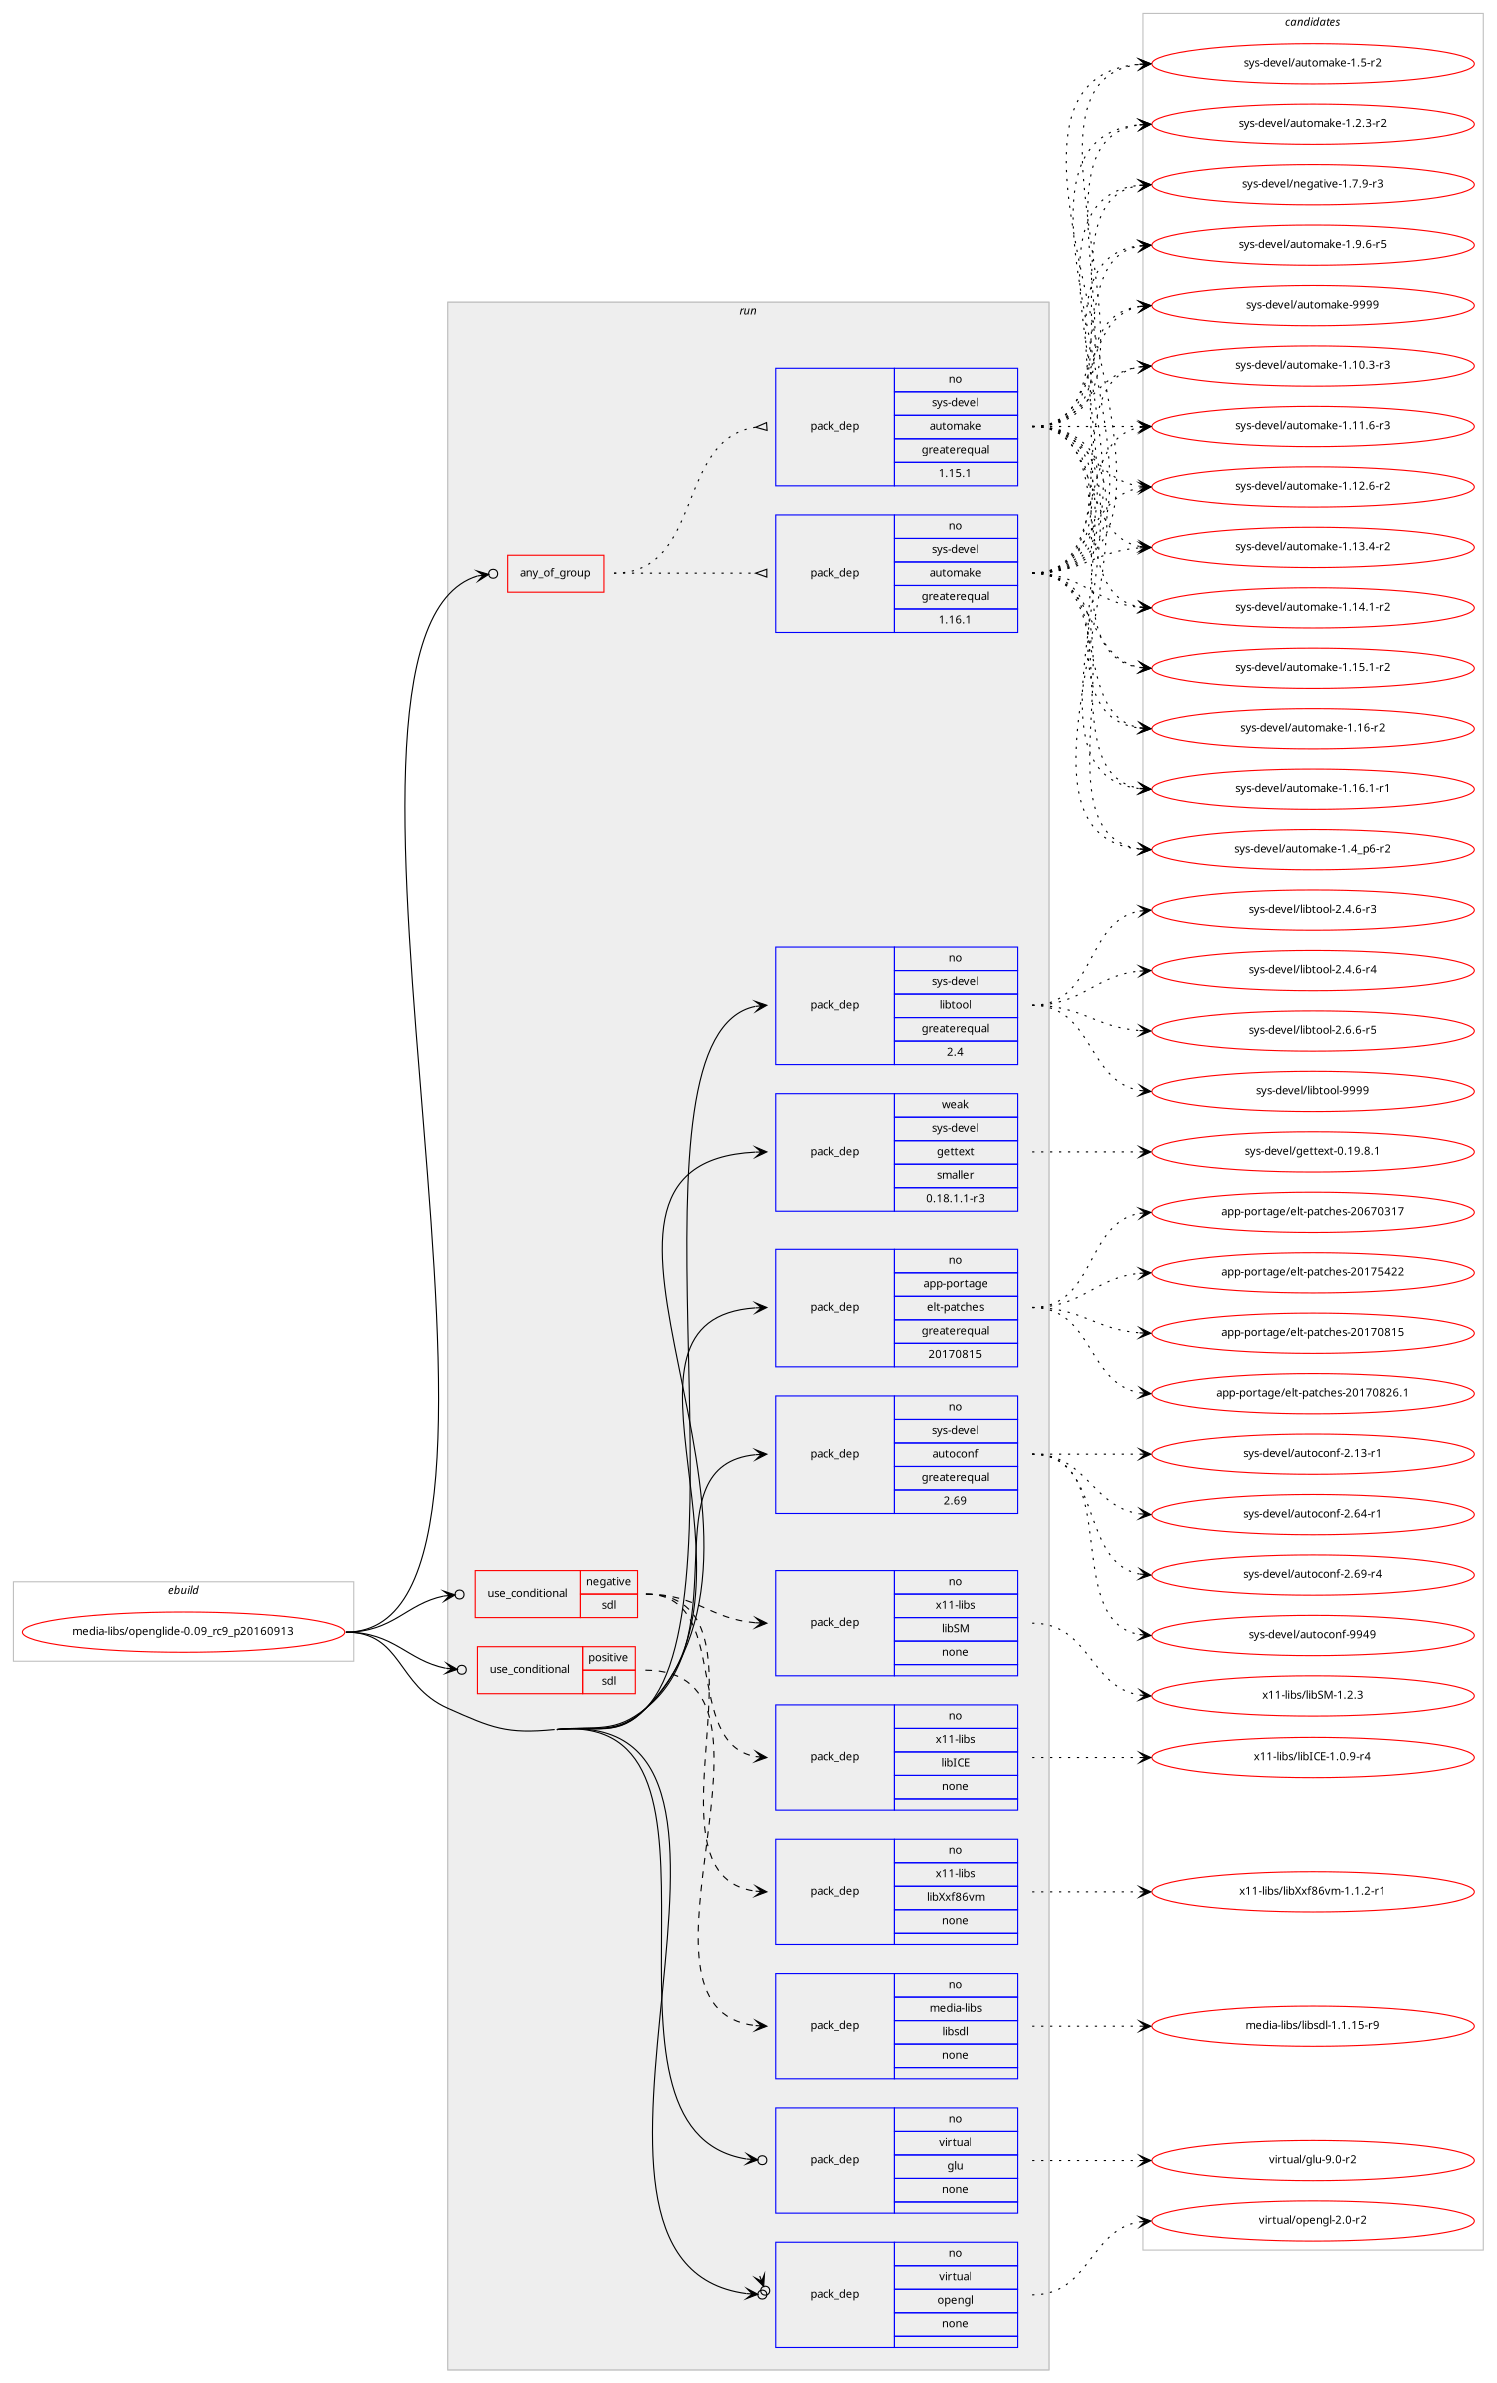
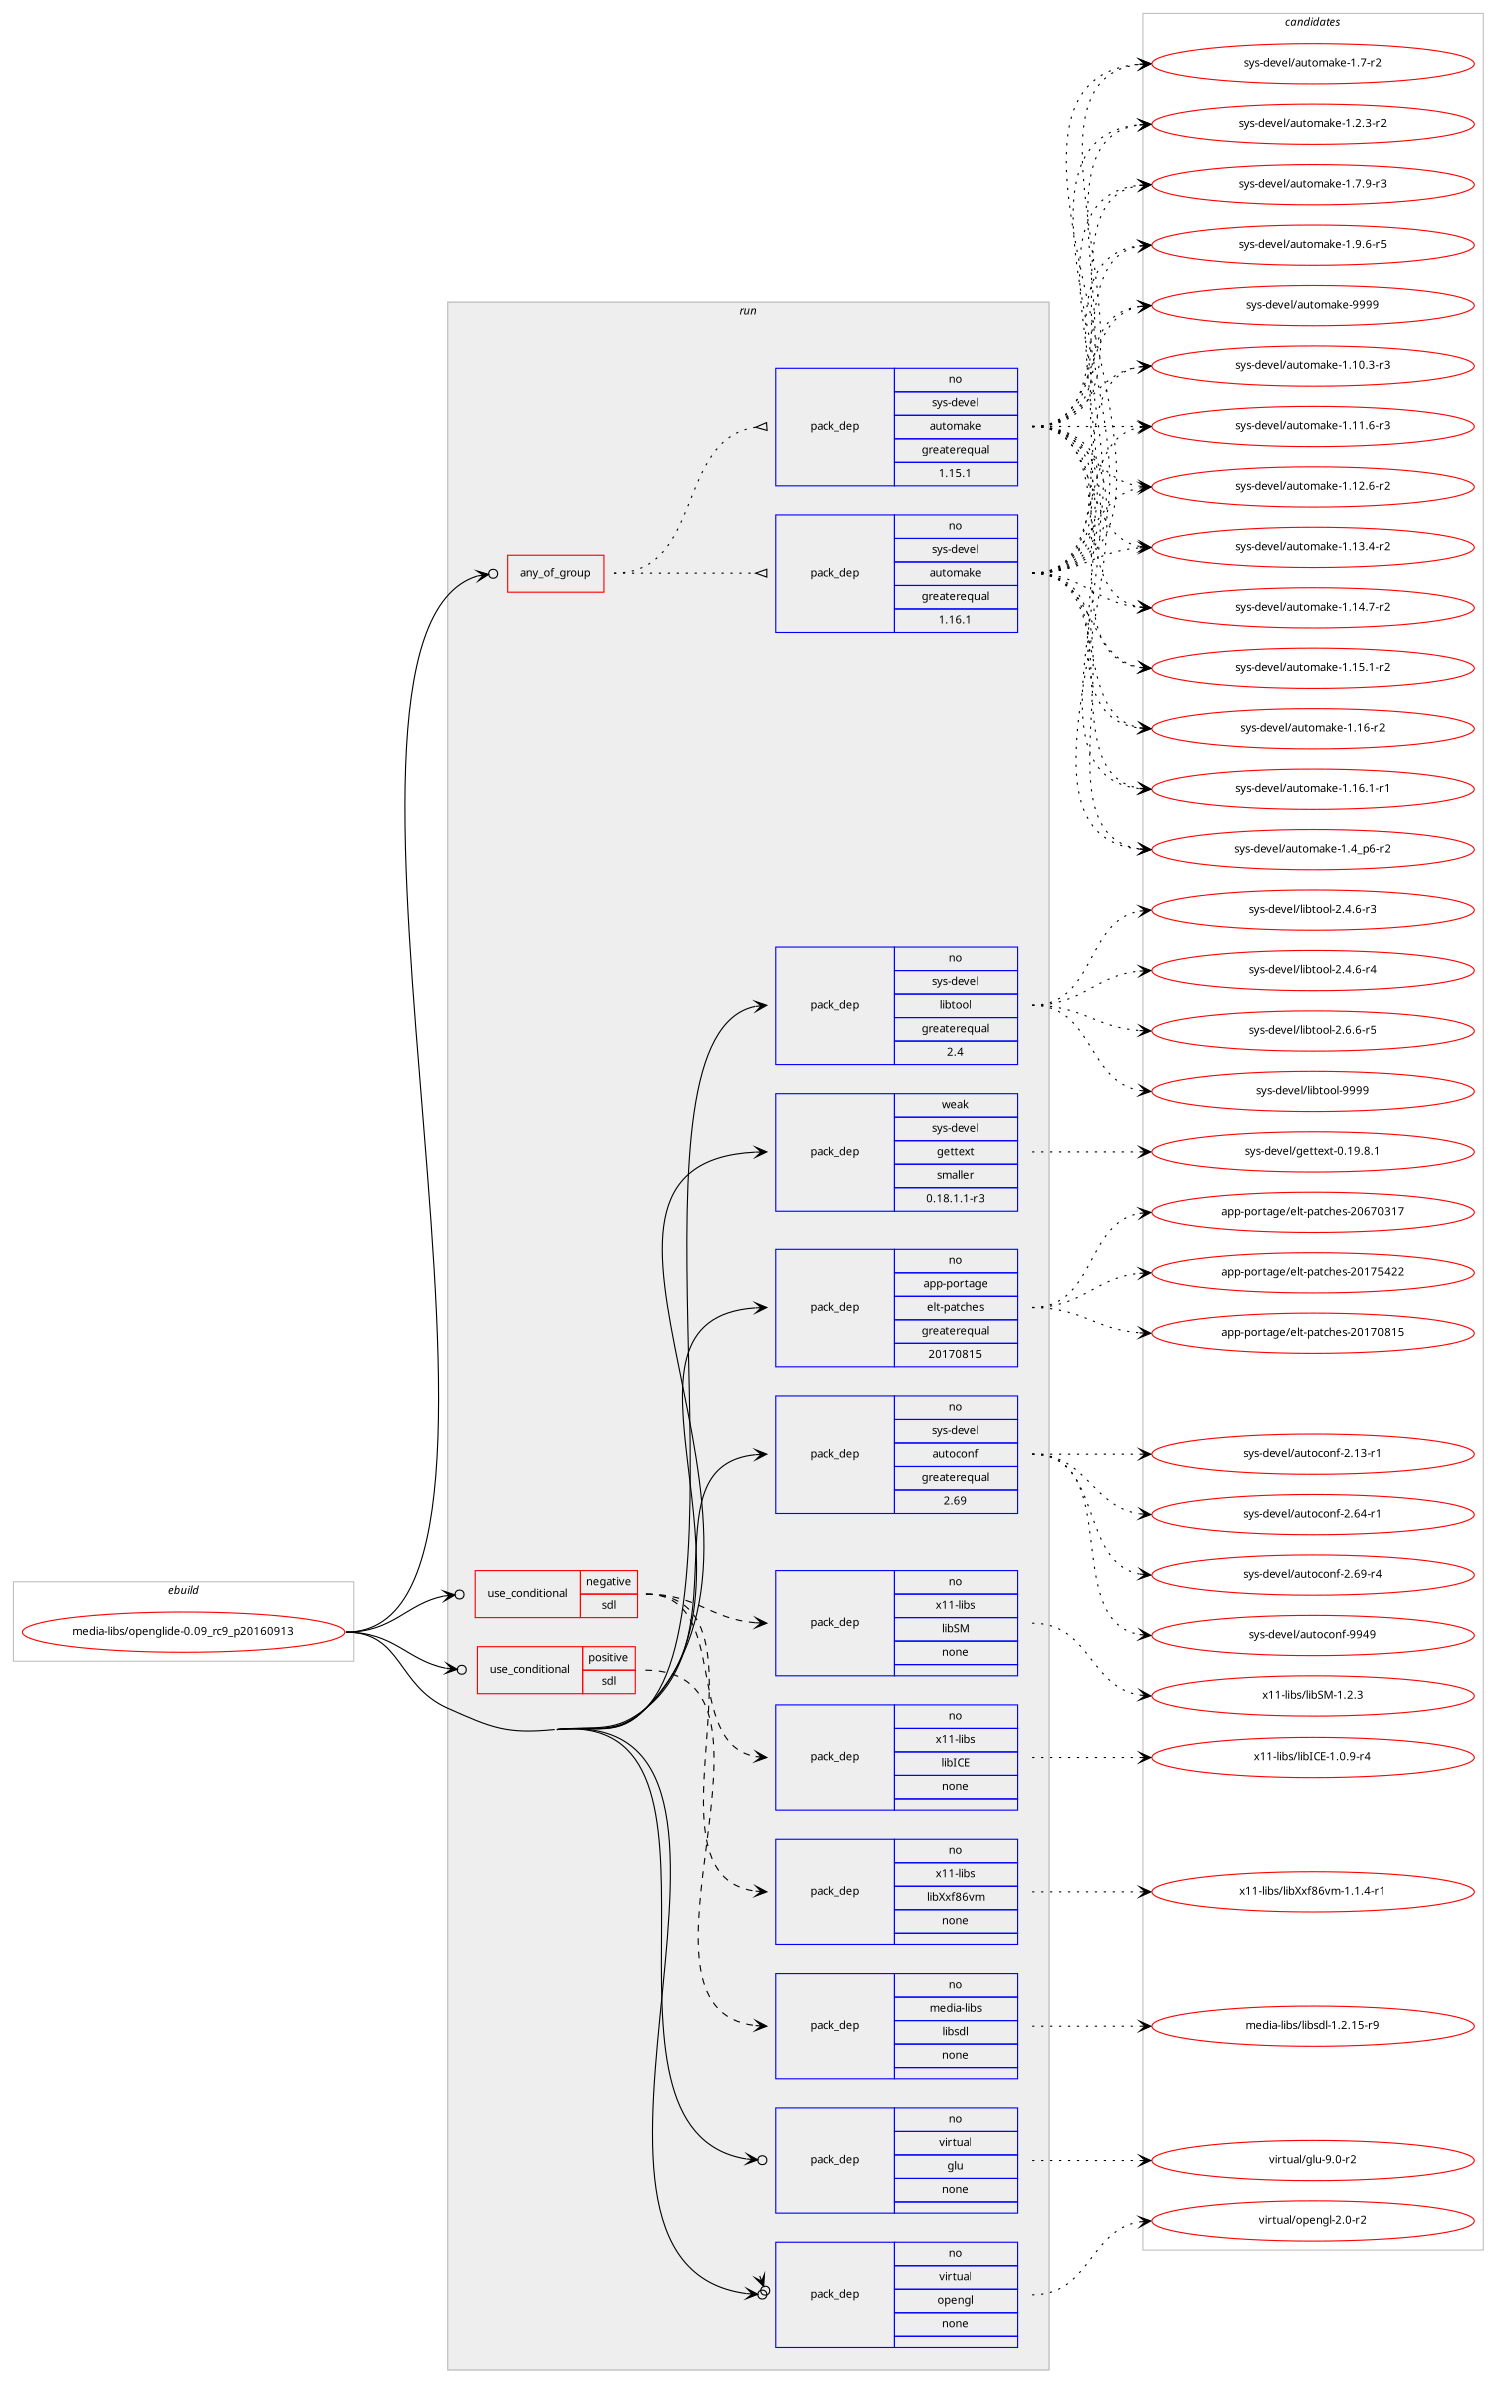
(1313, 64) -> (1313, 64)
(1313, 185) -> (1313, 185)
(1313, 608) -> (1313, 608)
(1313, 1394) -> none
(1313, 1892) -> (1313, 1892)
(1313, 2026) -> (1313, 2026)
